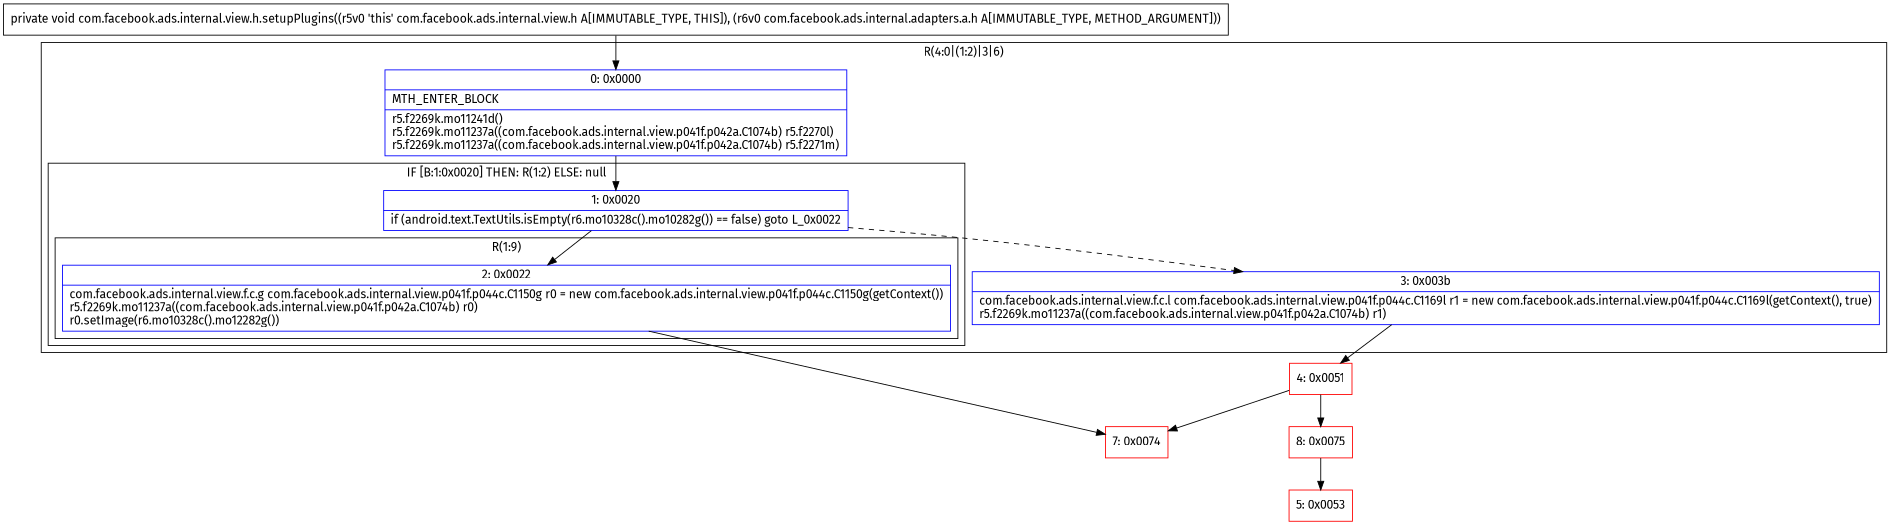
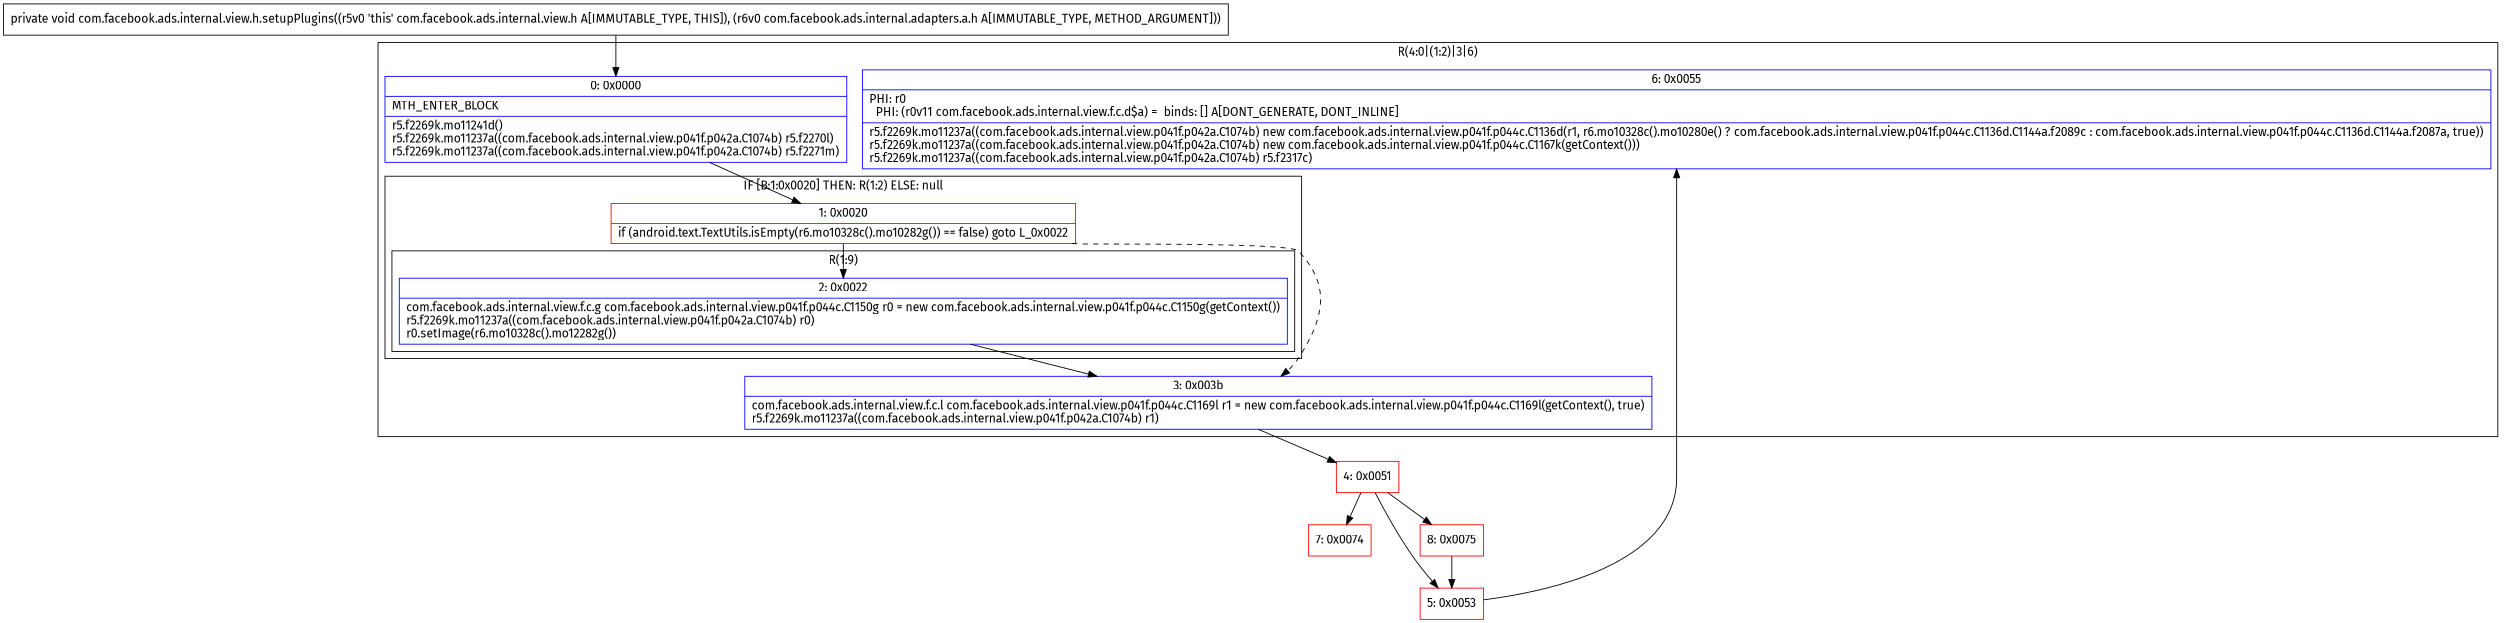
none -> (1677, 119)
(616, 211) -> (843, 224)
(873, 382) -> (1050, 364)
none -> (1401, 539)
